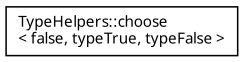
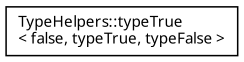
(122, 31) -> (122, 31)
